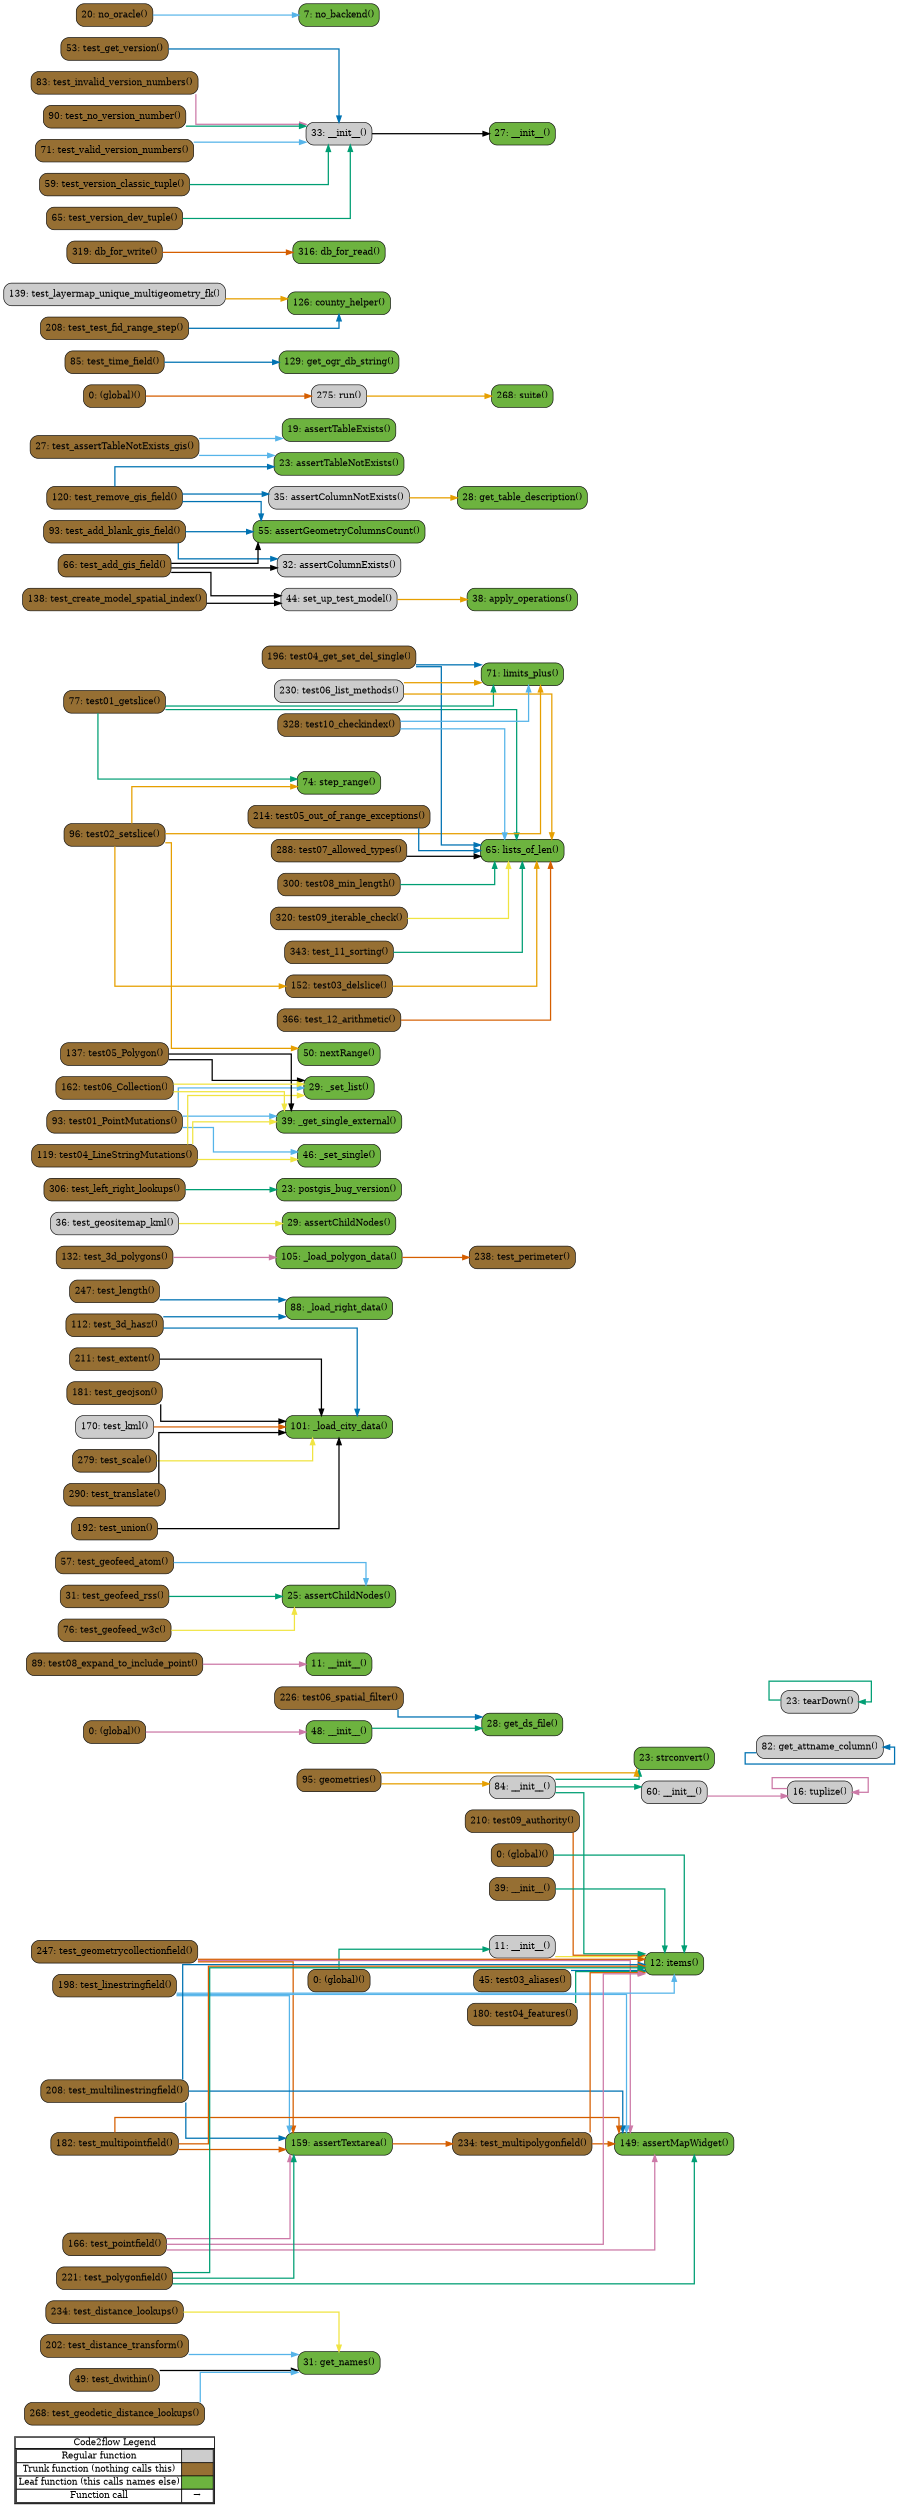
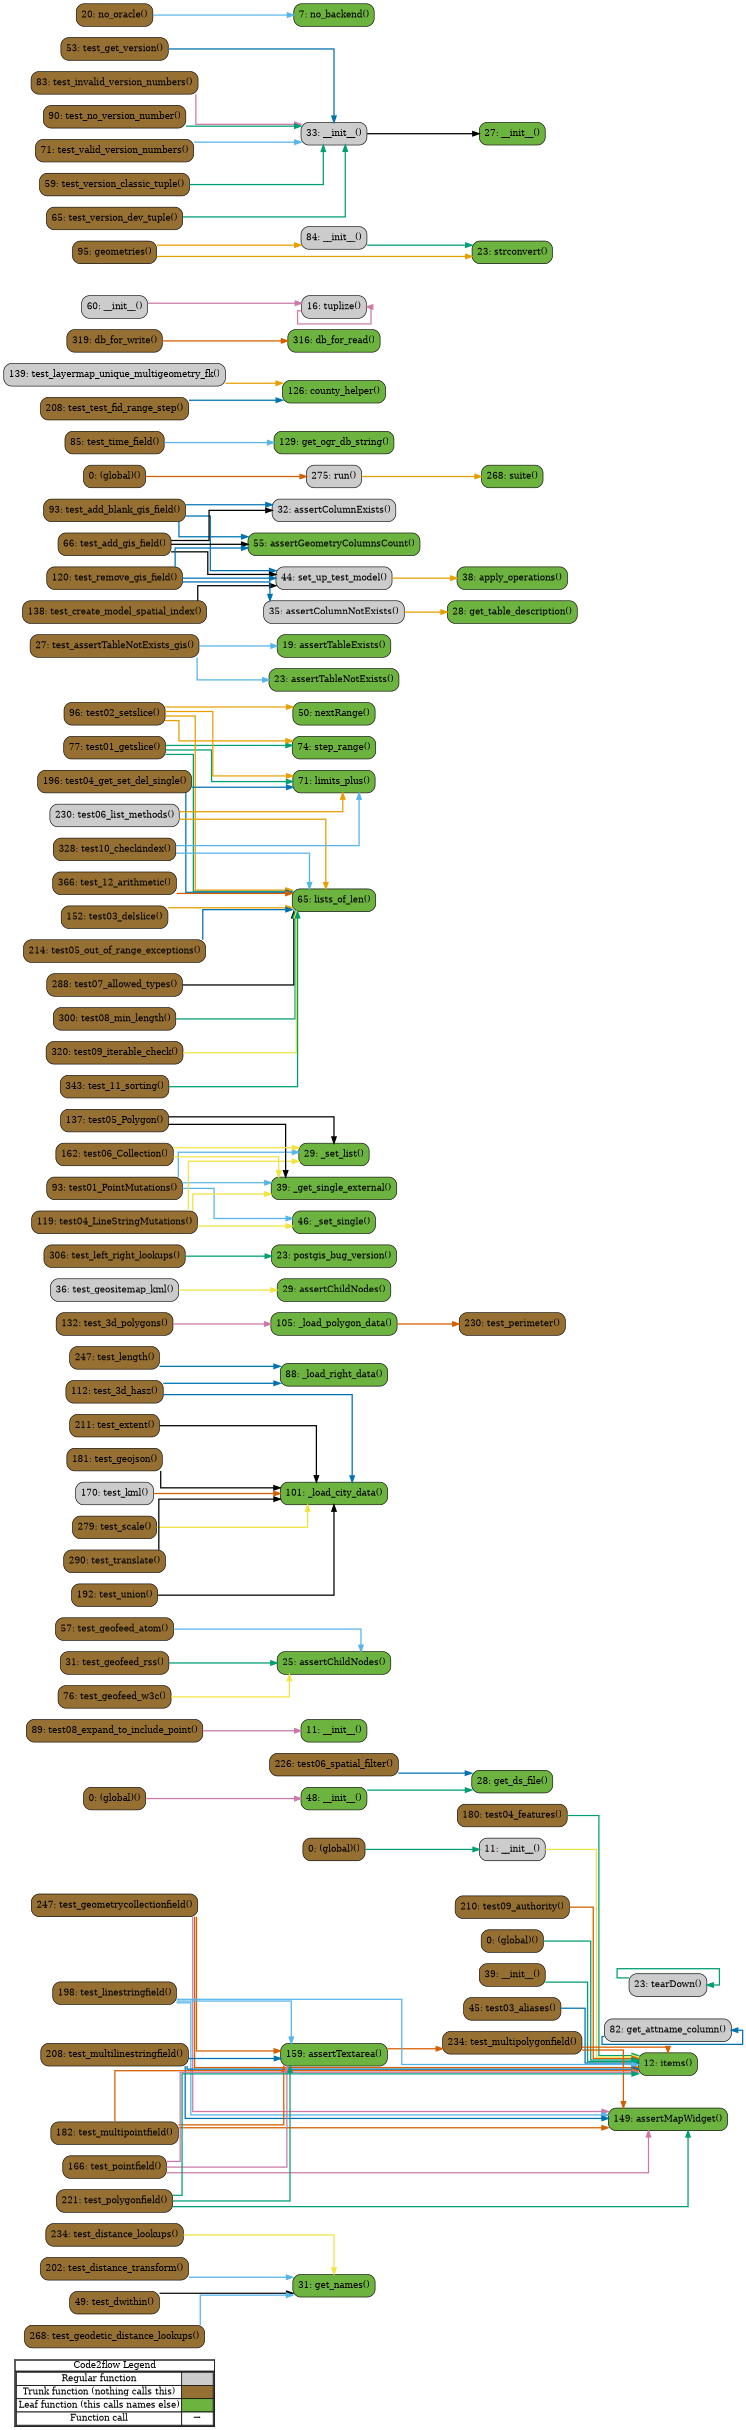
(219, 362) -> (216, 443)
(181, 467) -> (226, 578)
none -> (214, 571)
(127, 986) -> (195, 833)
(522, 1257) -> (512, 1324)
(595, 1787) -> none
(584, 1880) -> none
